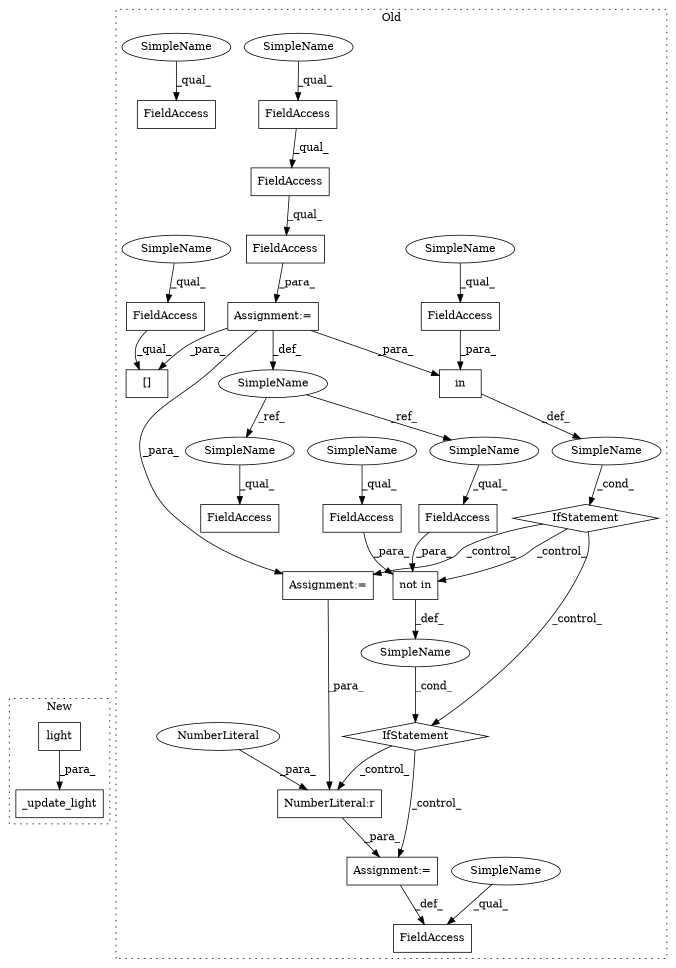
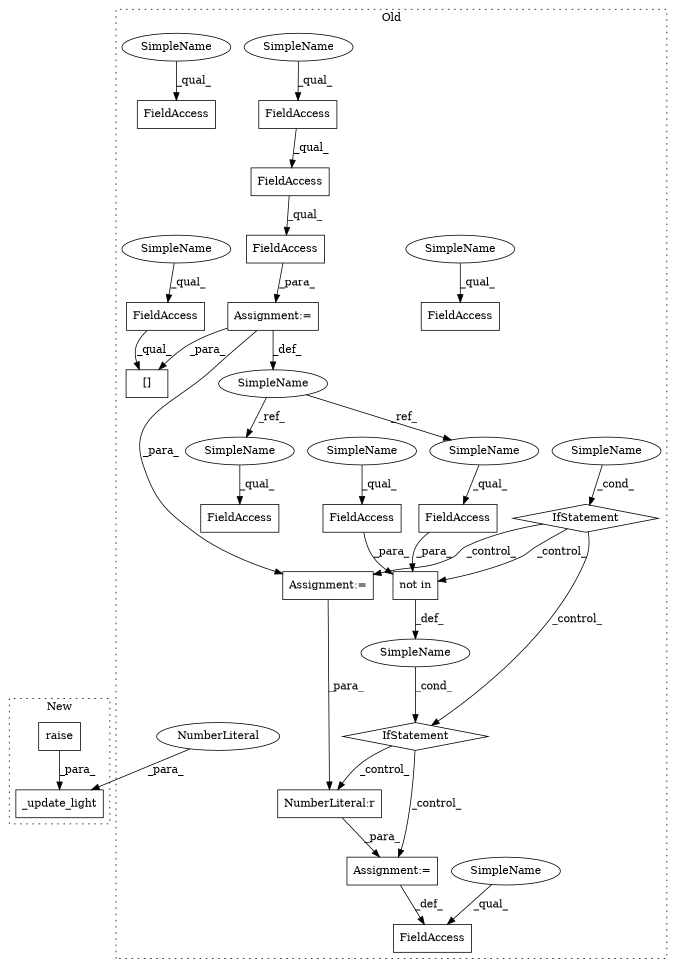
(460, 384) -> none
(60, 736) -> (60, 736)
(270, 768) -> (144, 768)
